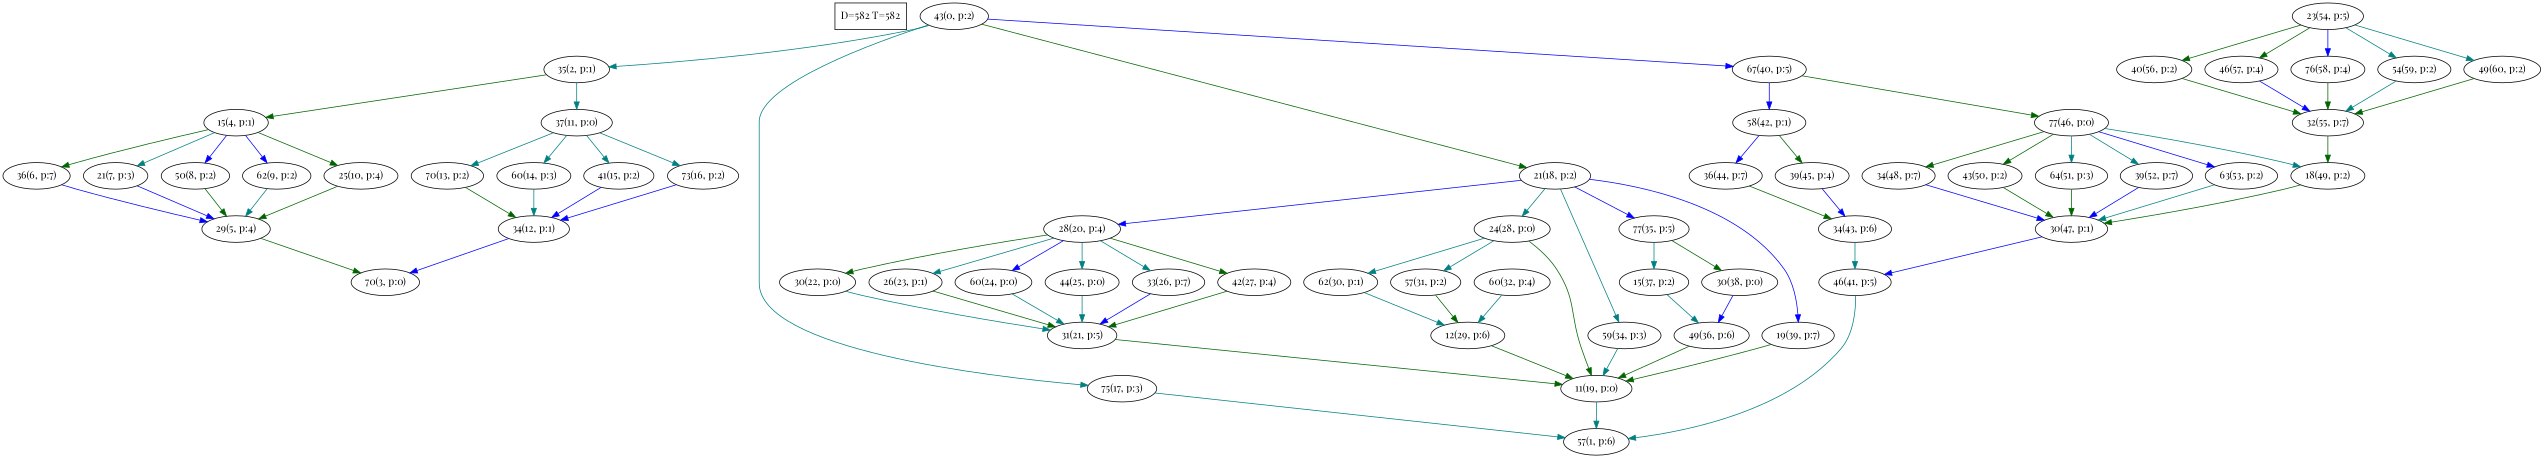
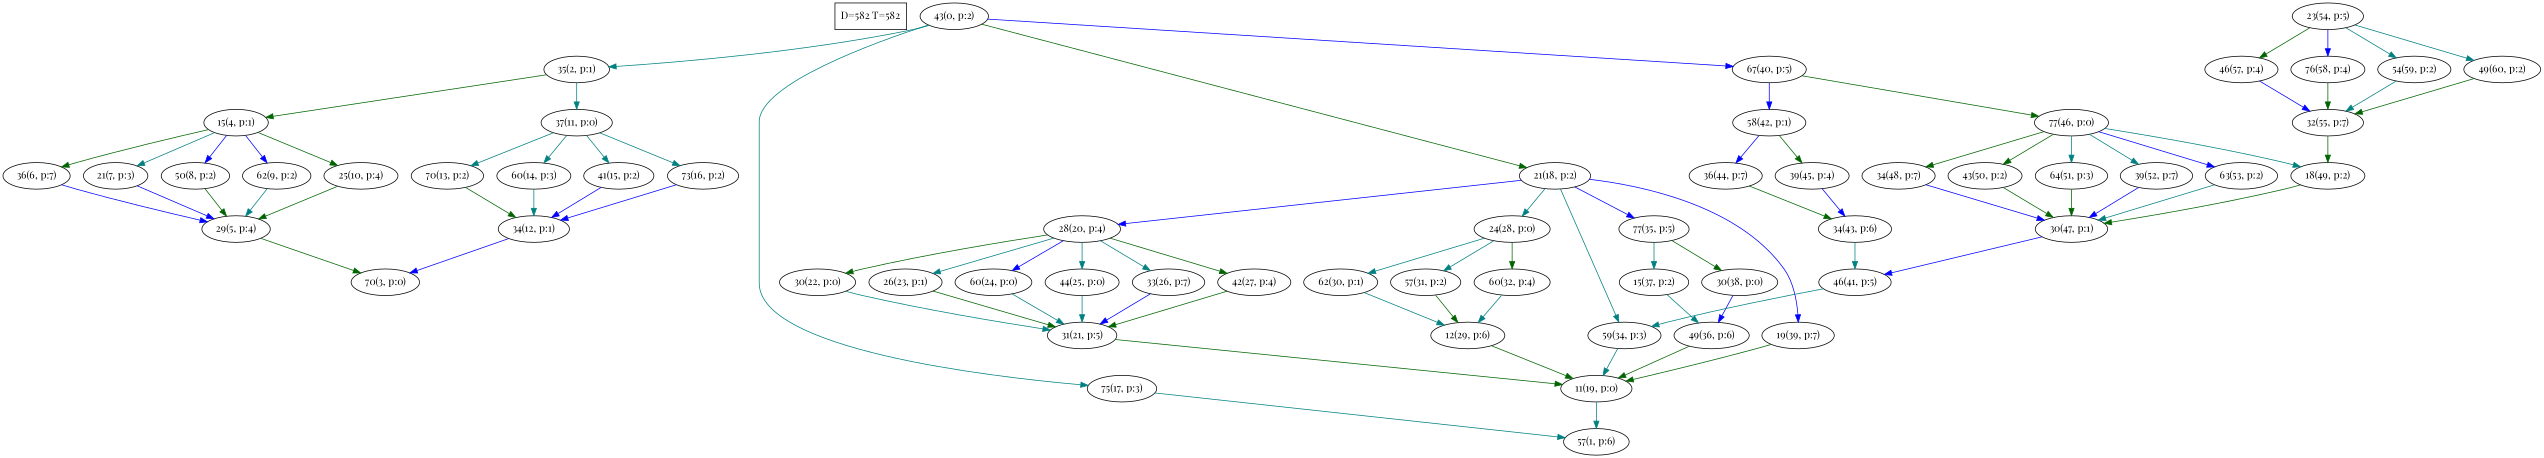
(2154, 69) -> none
(1570, 299) -> (1512, 252)
(1772, 399) -> (1741, 305)
